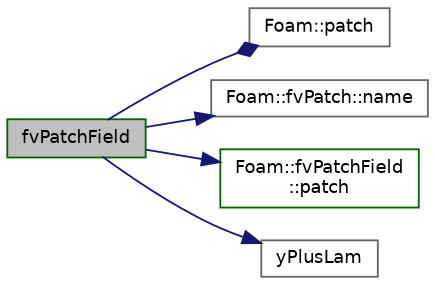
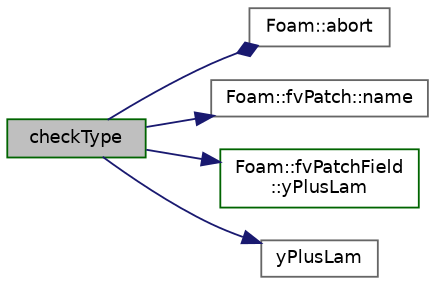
(320, 27) -> (320, 27)
(76, 138) -> (76, 138)
(320, 178) -> (320, 178)
